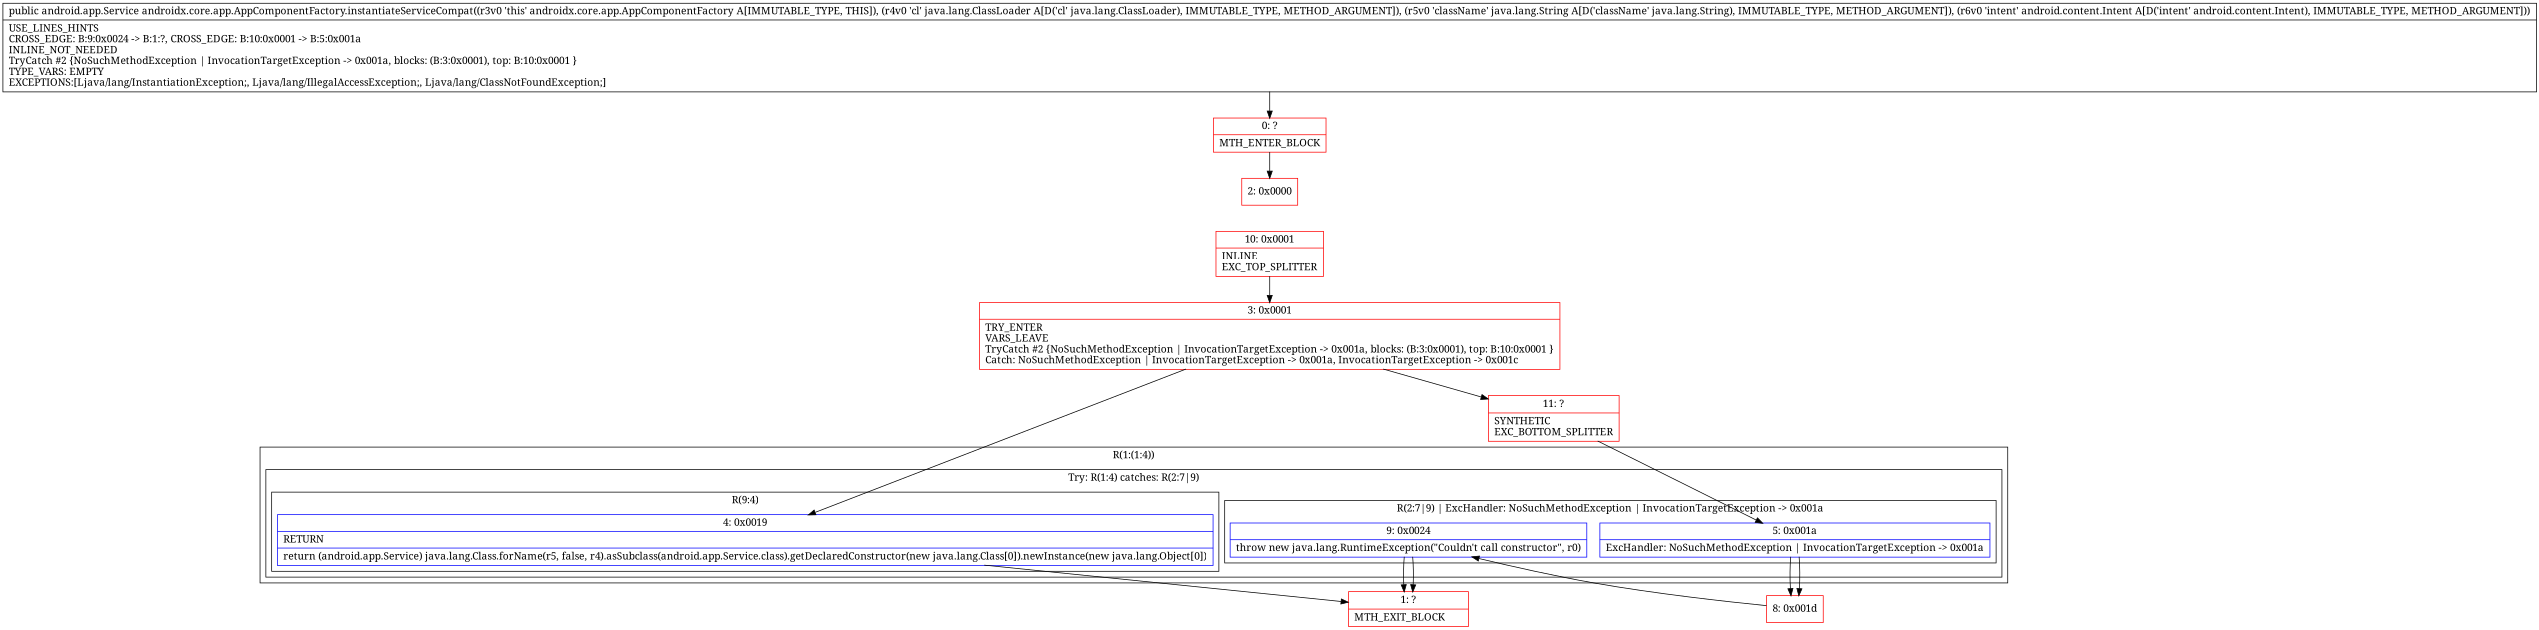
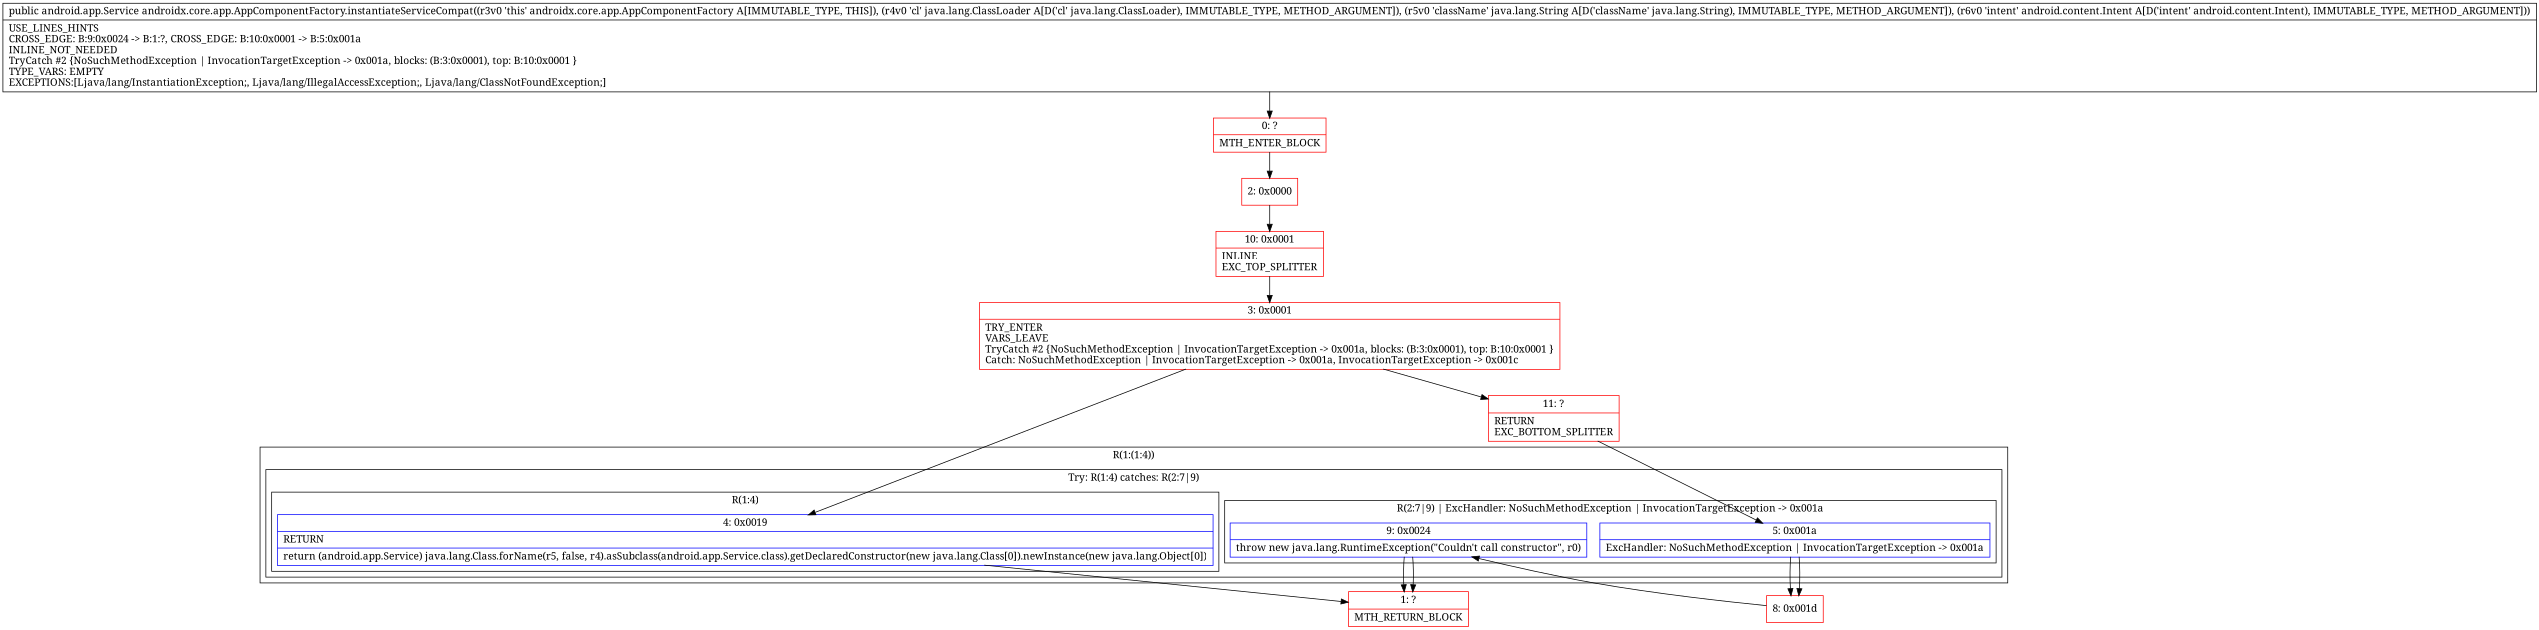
none -> (1270, 215)
(1523, 421) -> (1515, 421)
(745, 500) -> (745, 500)
(1400, 617) -> (1408, 617)
